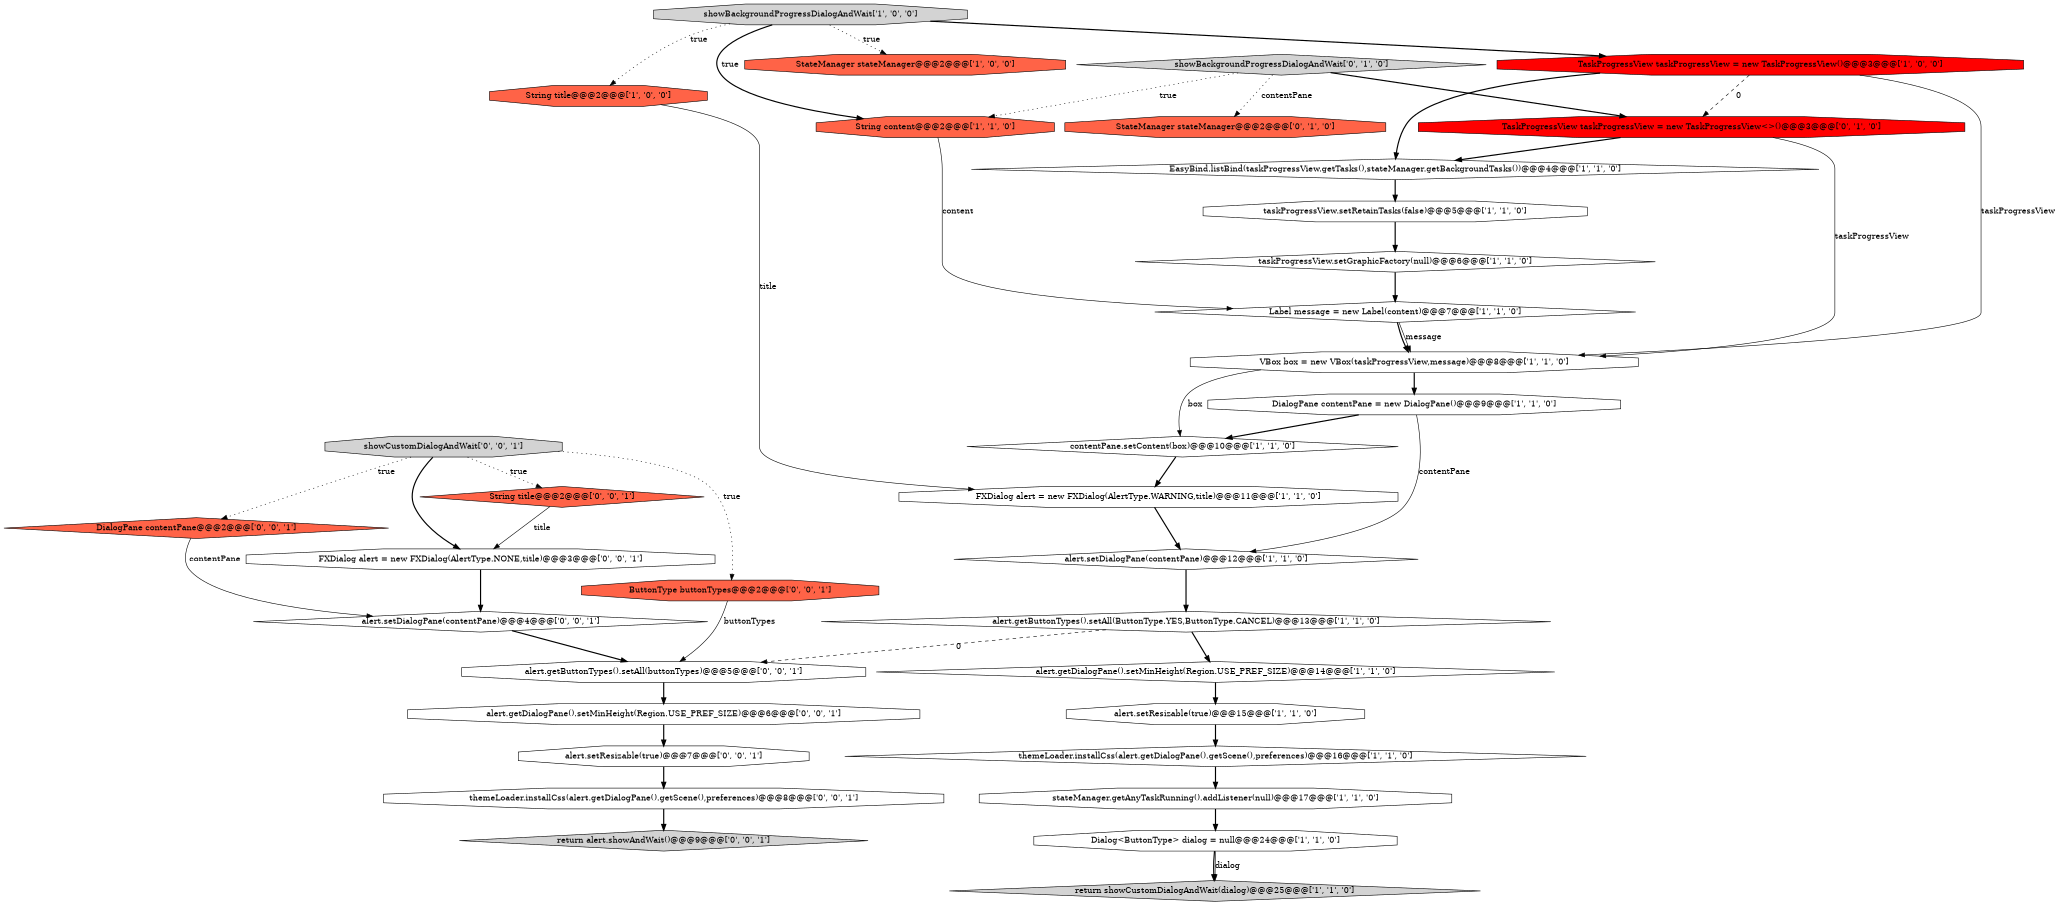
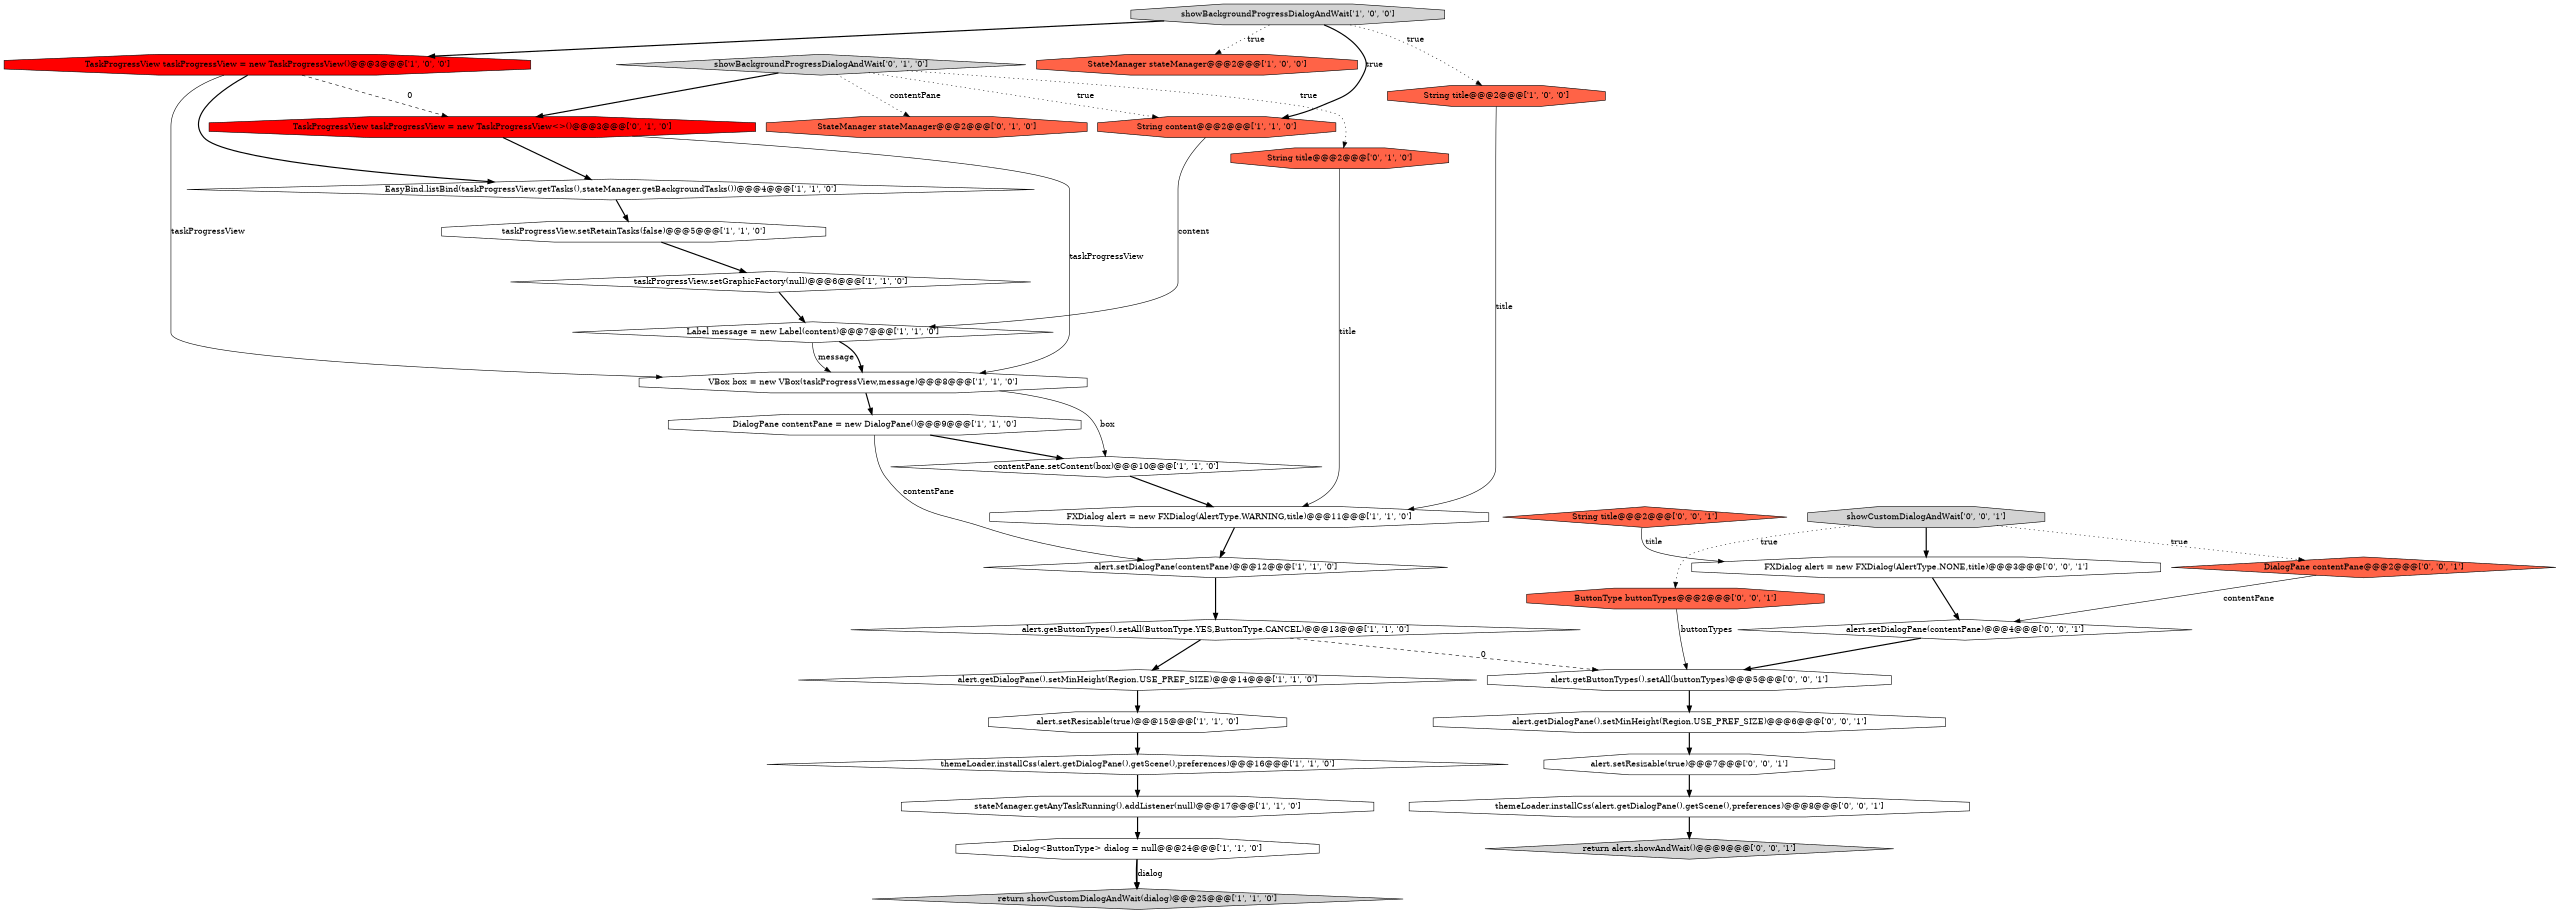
none -> (1340, 158)
(502, 471) -> none
